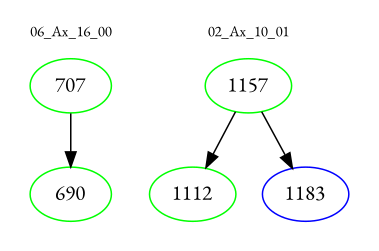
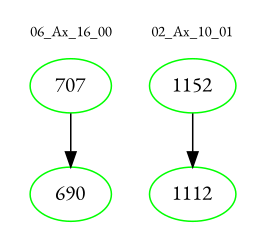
(248, 86) -> (193, 86)
(306, 194) -> none
